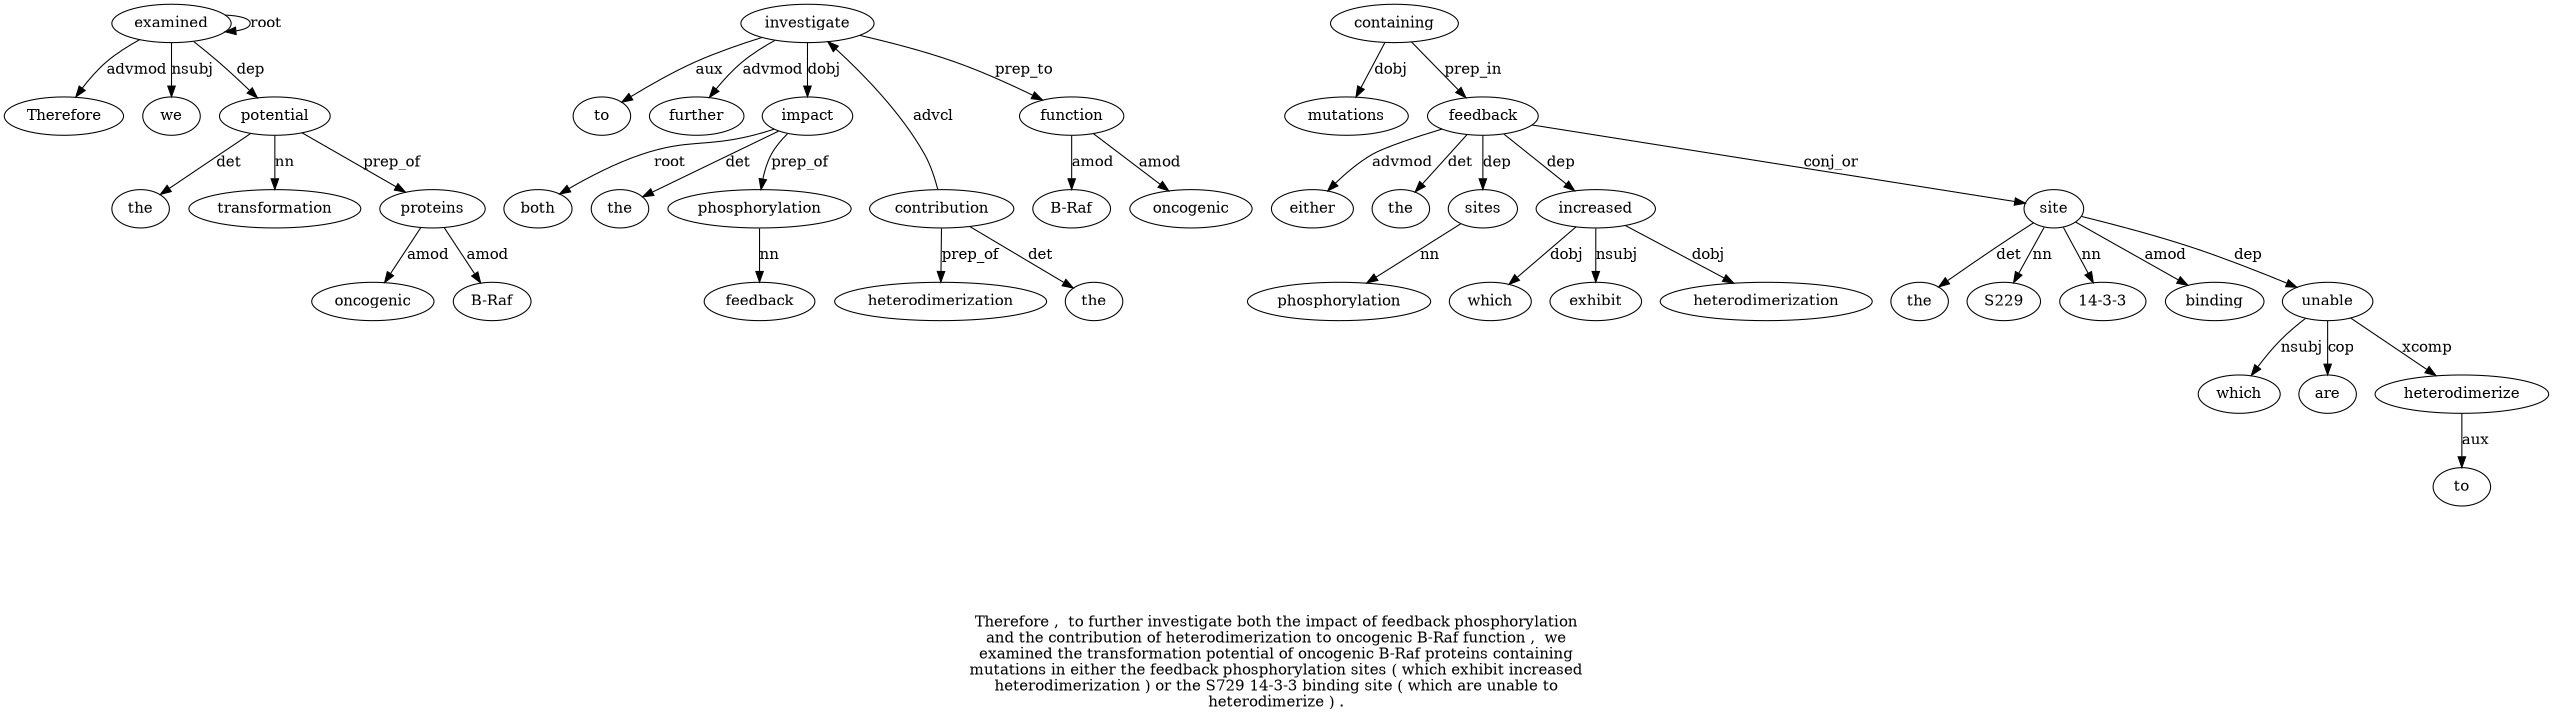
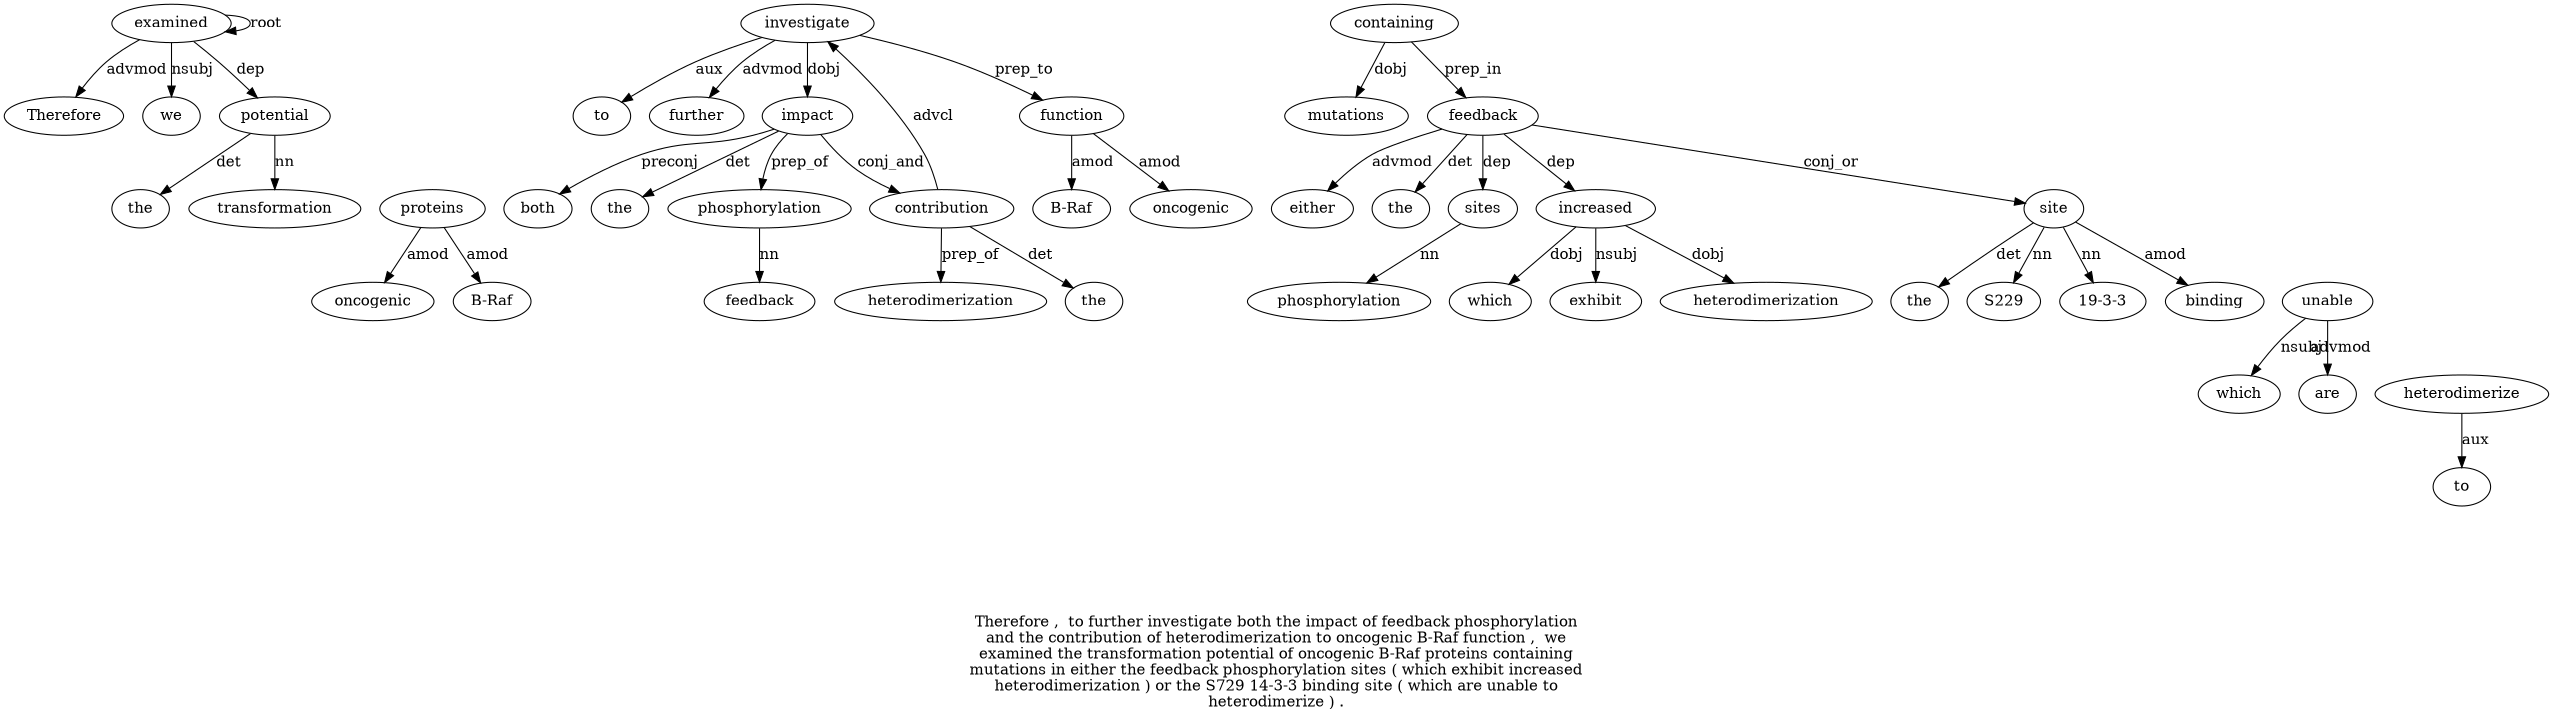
(349, 160) -> none
(670, 162) -> (670, 162)
none -> (852, 166)
(2185, 245) -> none
(2103, 301) -> (2103, 301)
(2389, 344) -> none
(2341, 348) -> (2341, 348)
